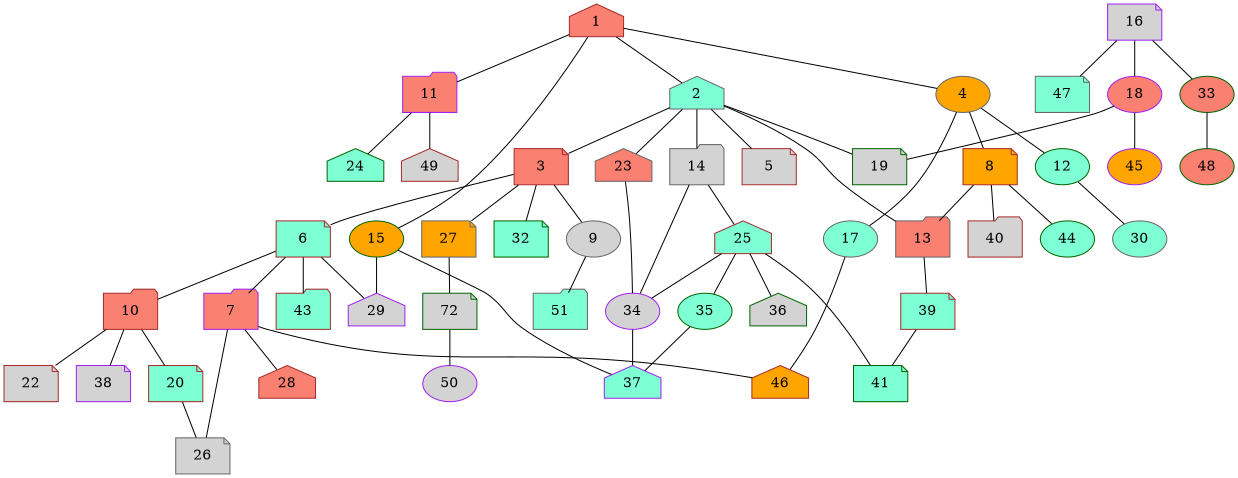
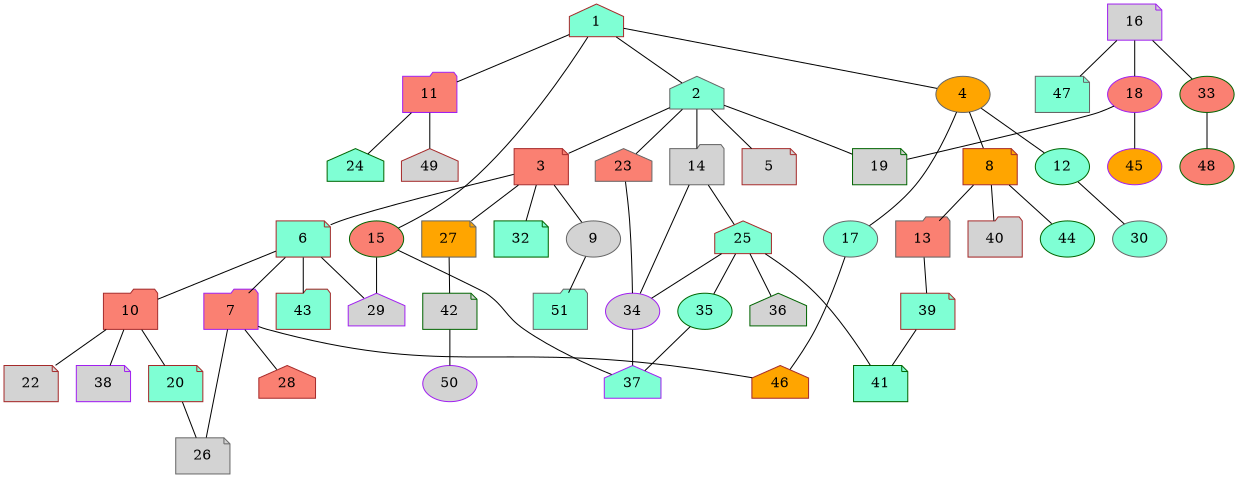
(596, 22) -> (596, 22)
(815, 156) -> none
(377, 239) -> (377, 239)
(450, 311) -> (450, 311)
